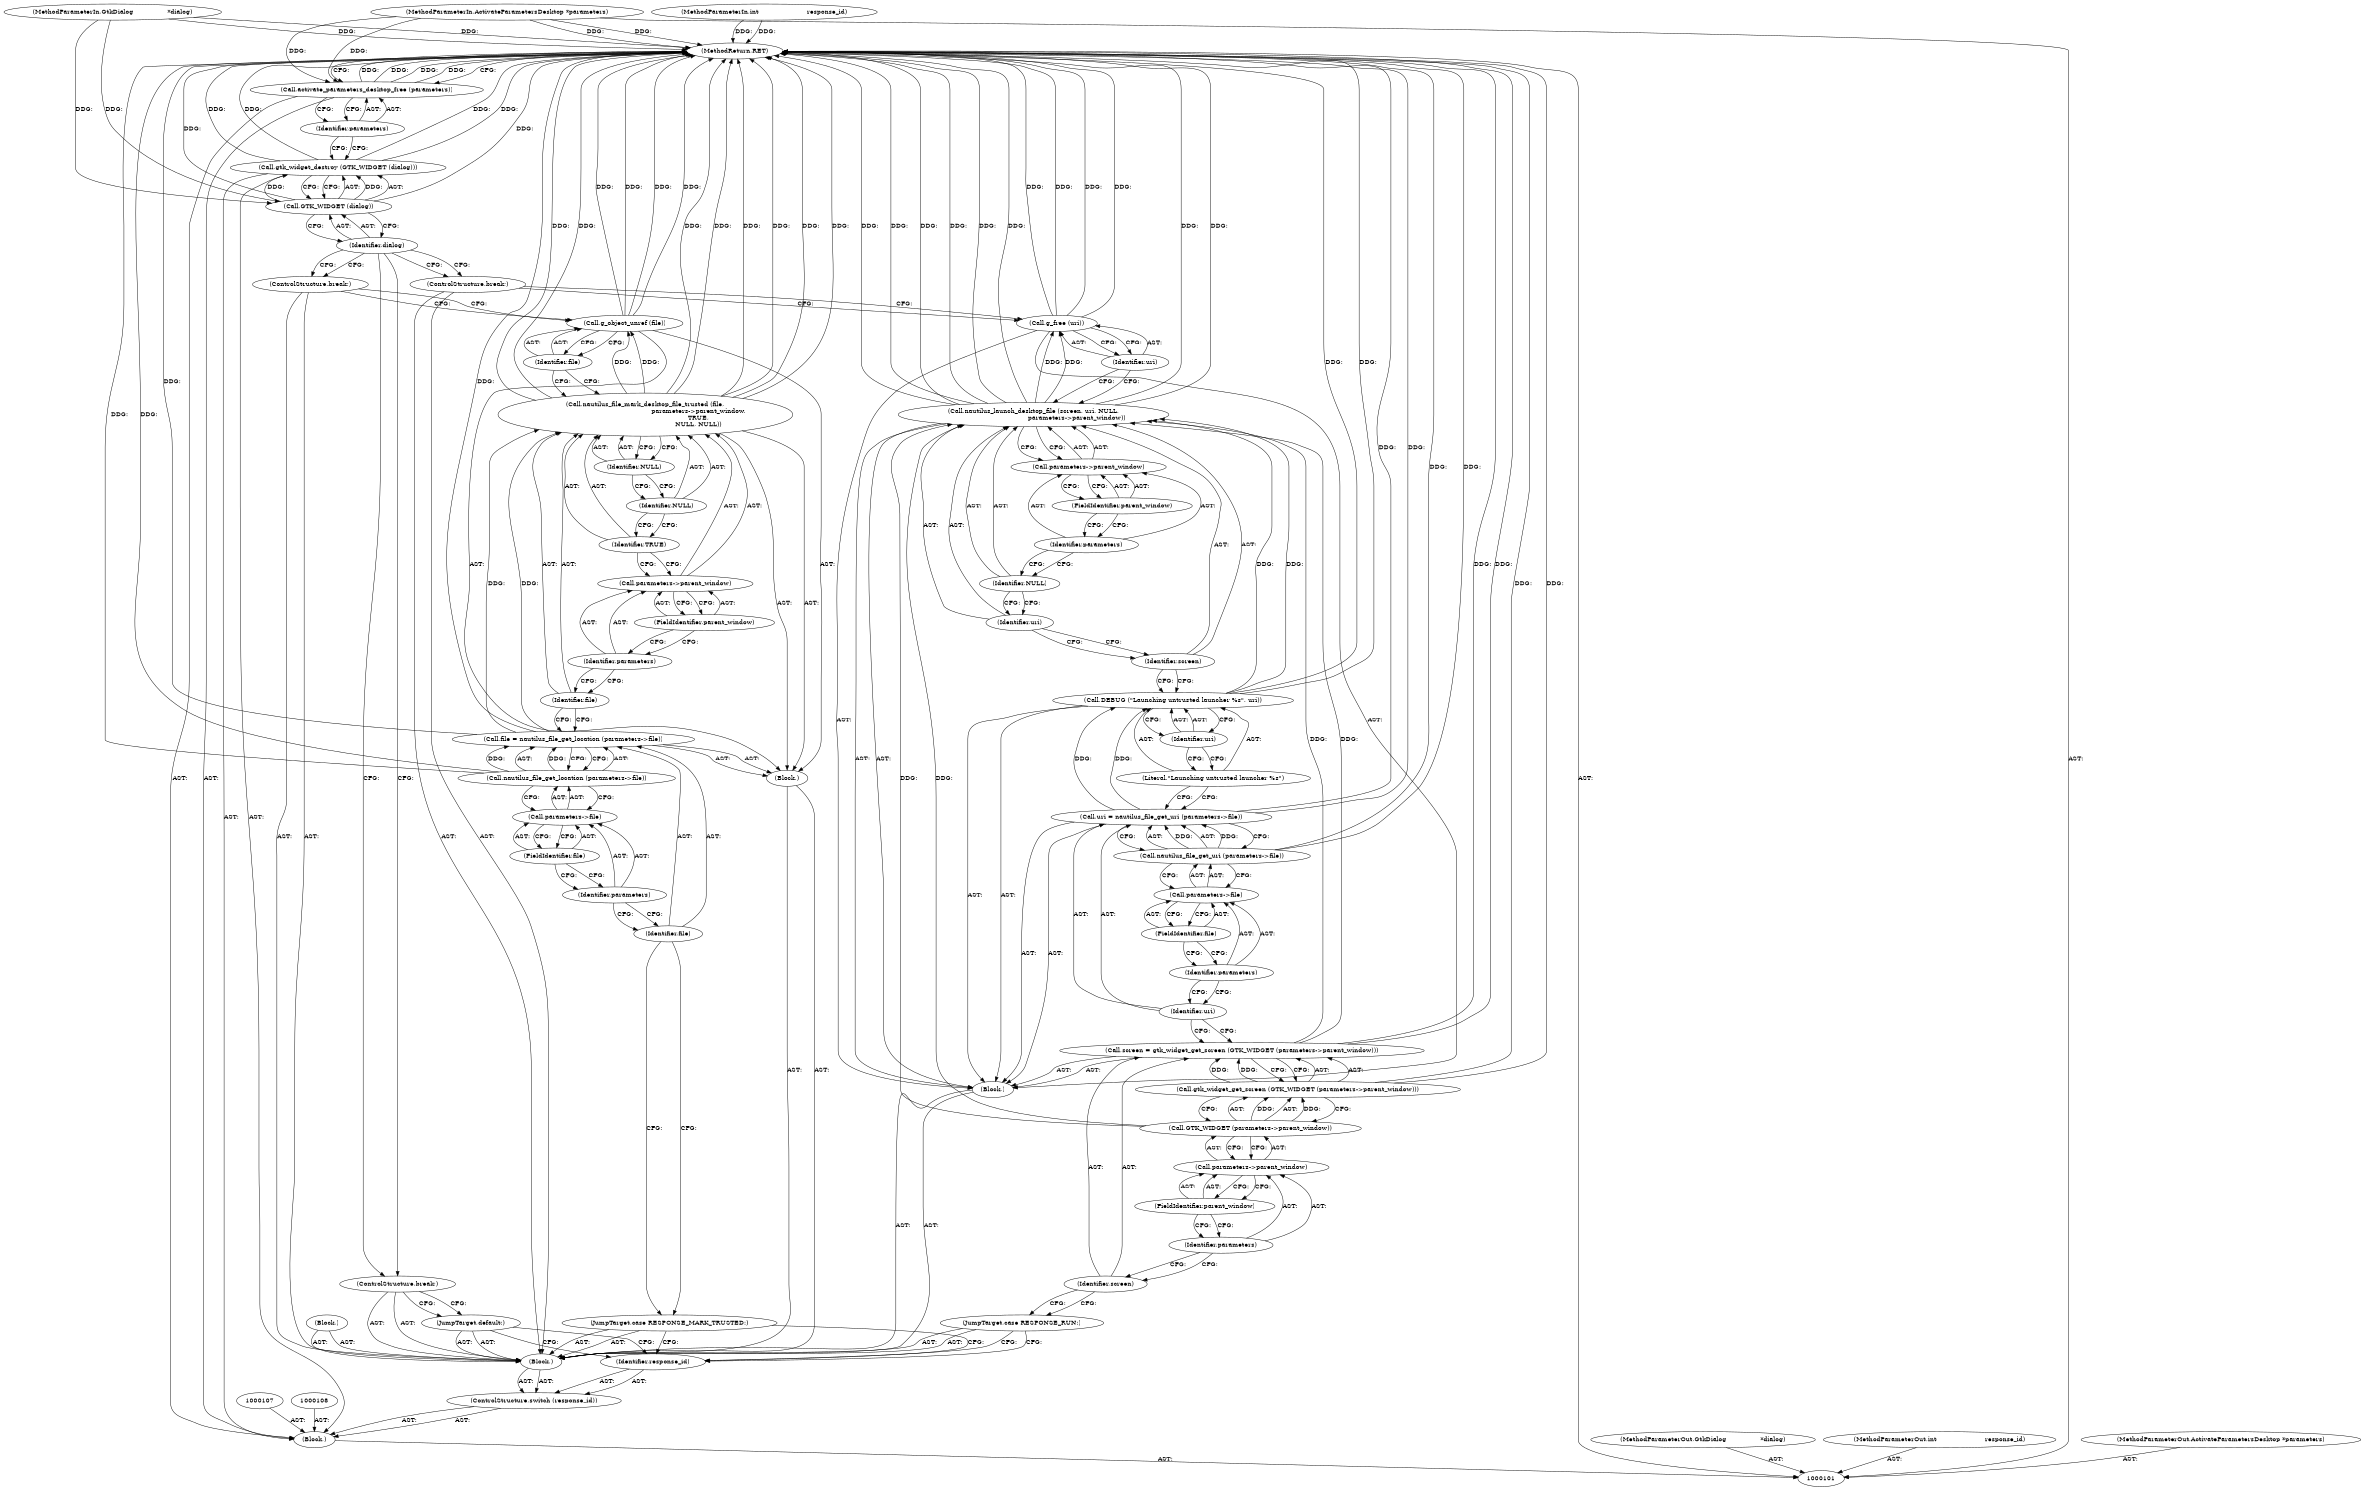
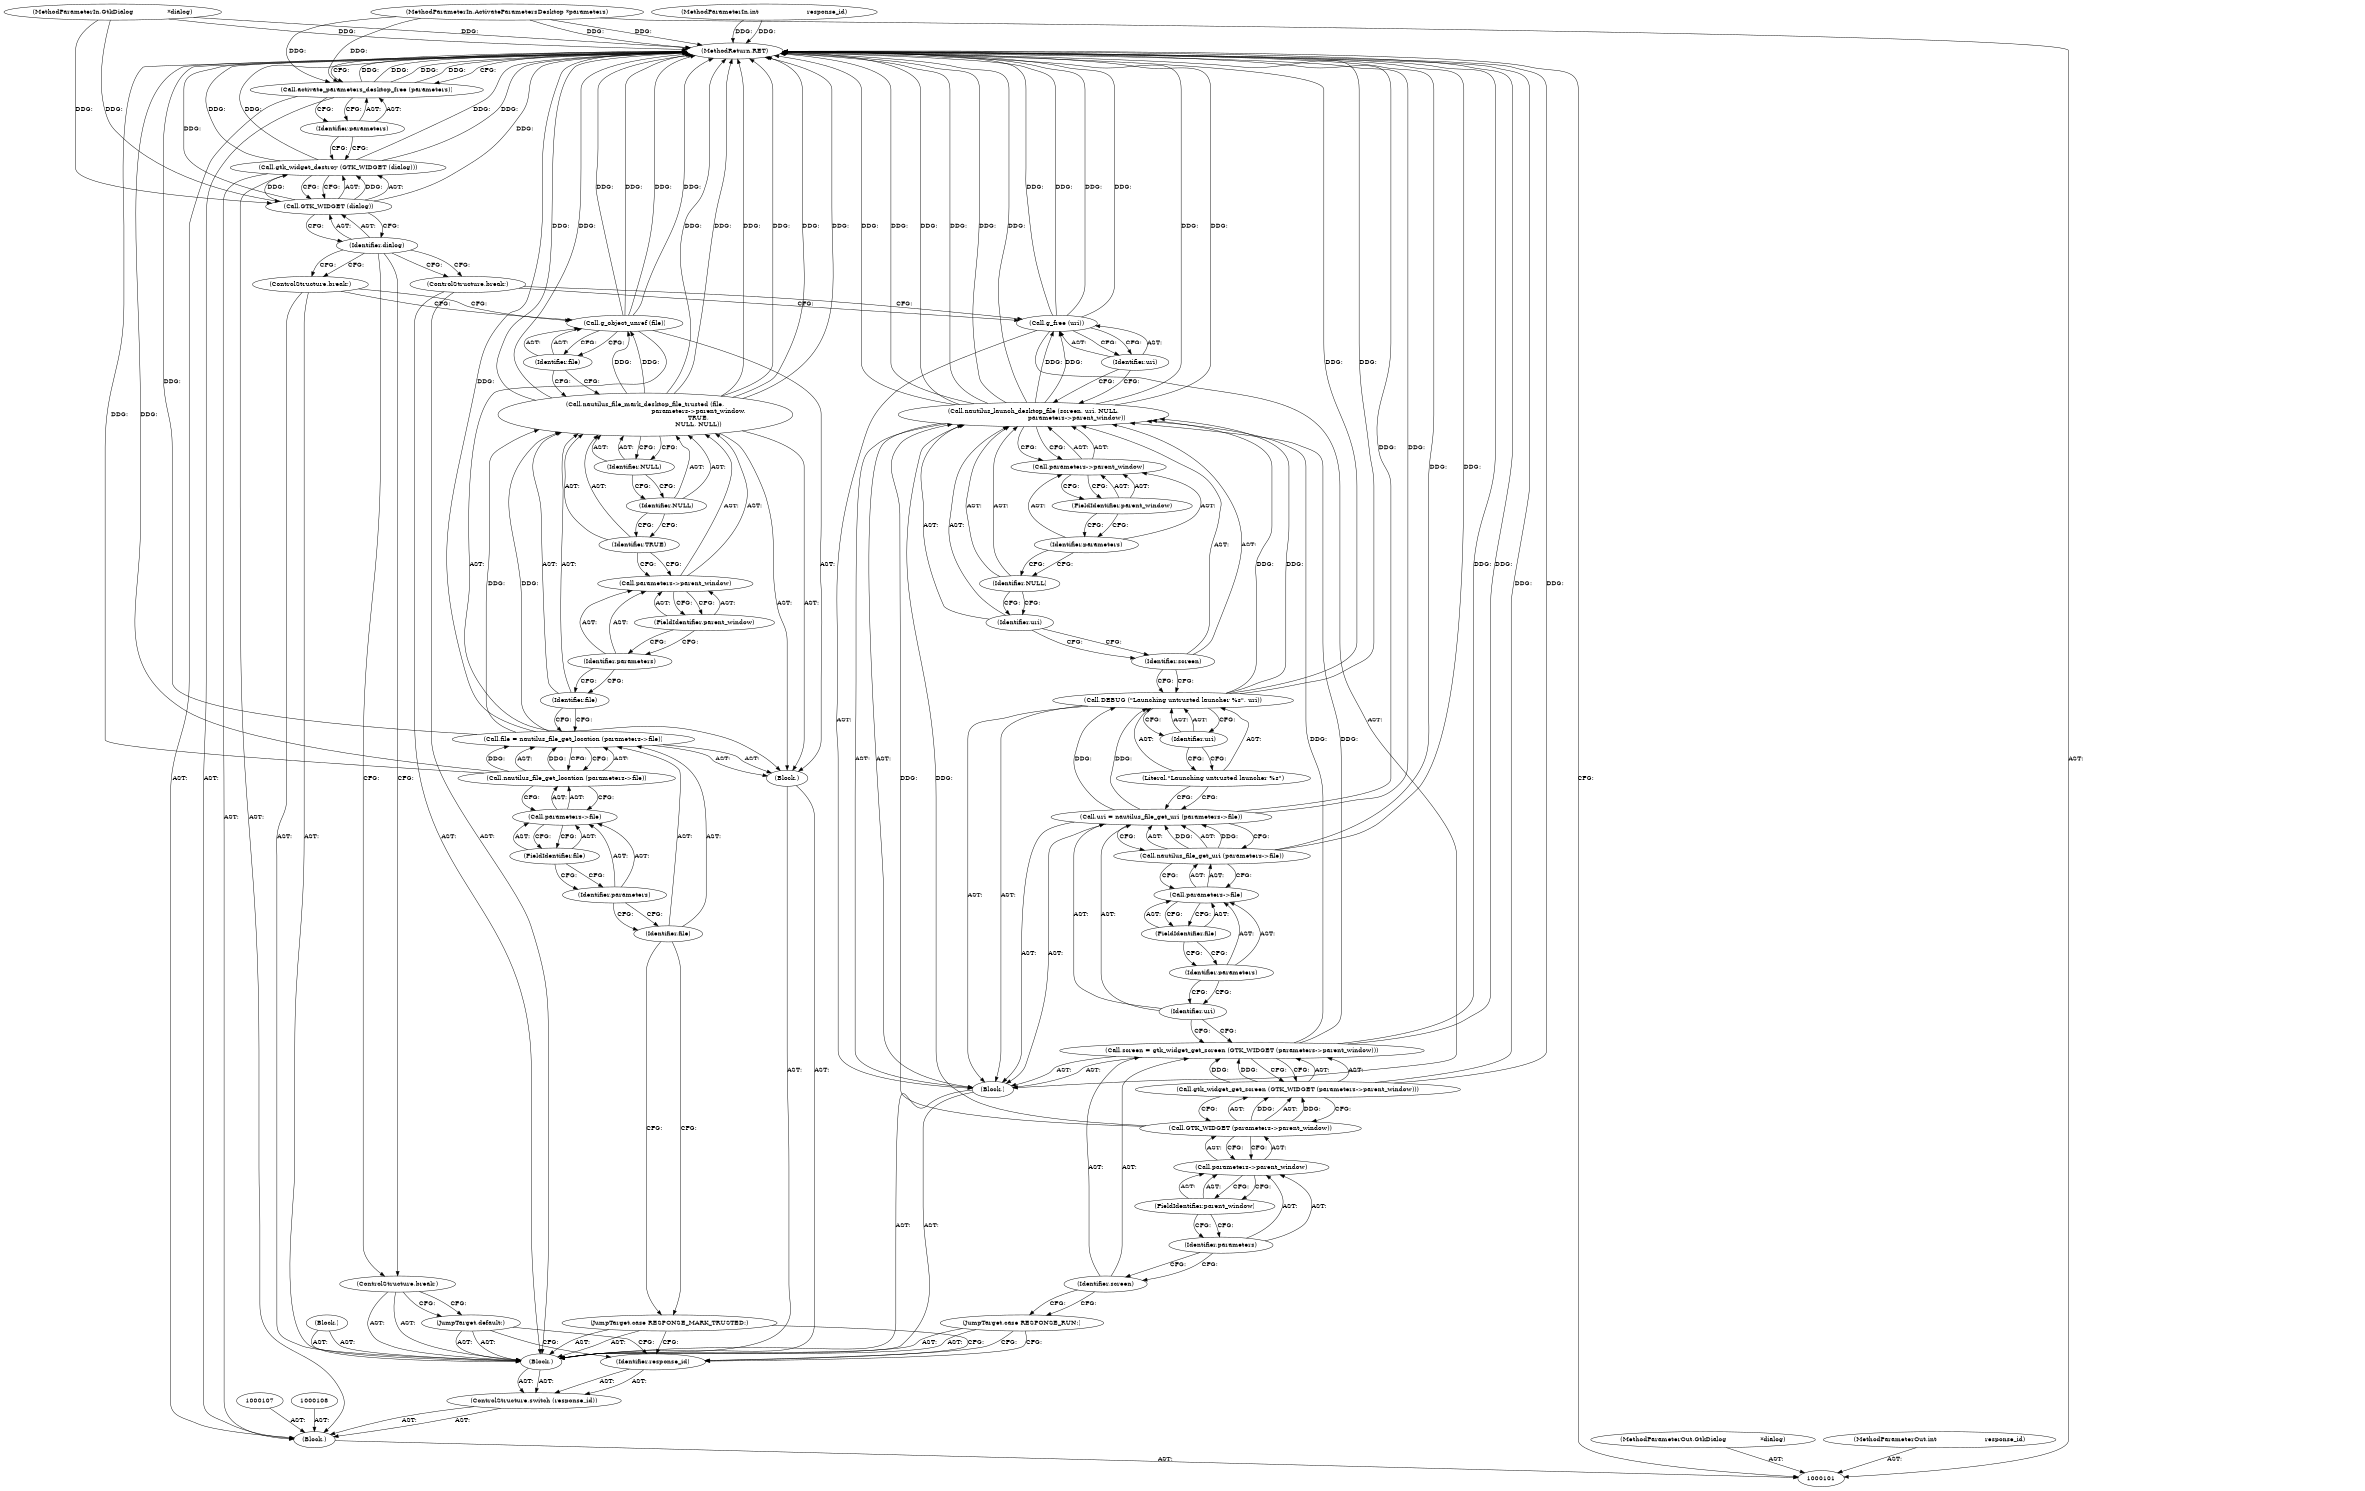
(1587, 778) -> (1587, 778)
(2221, 1440) -> none
